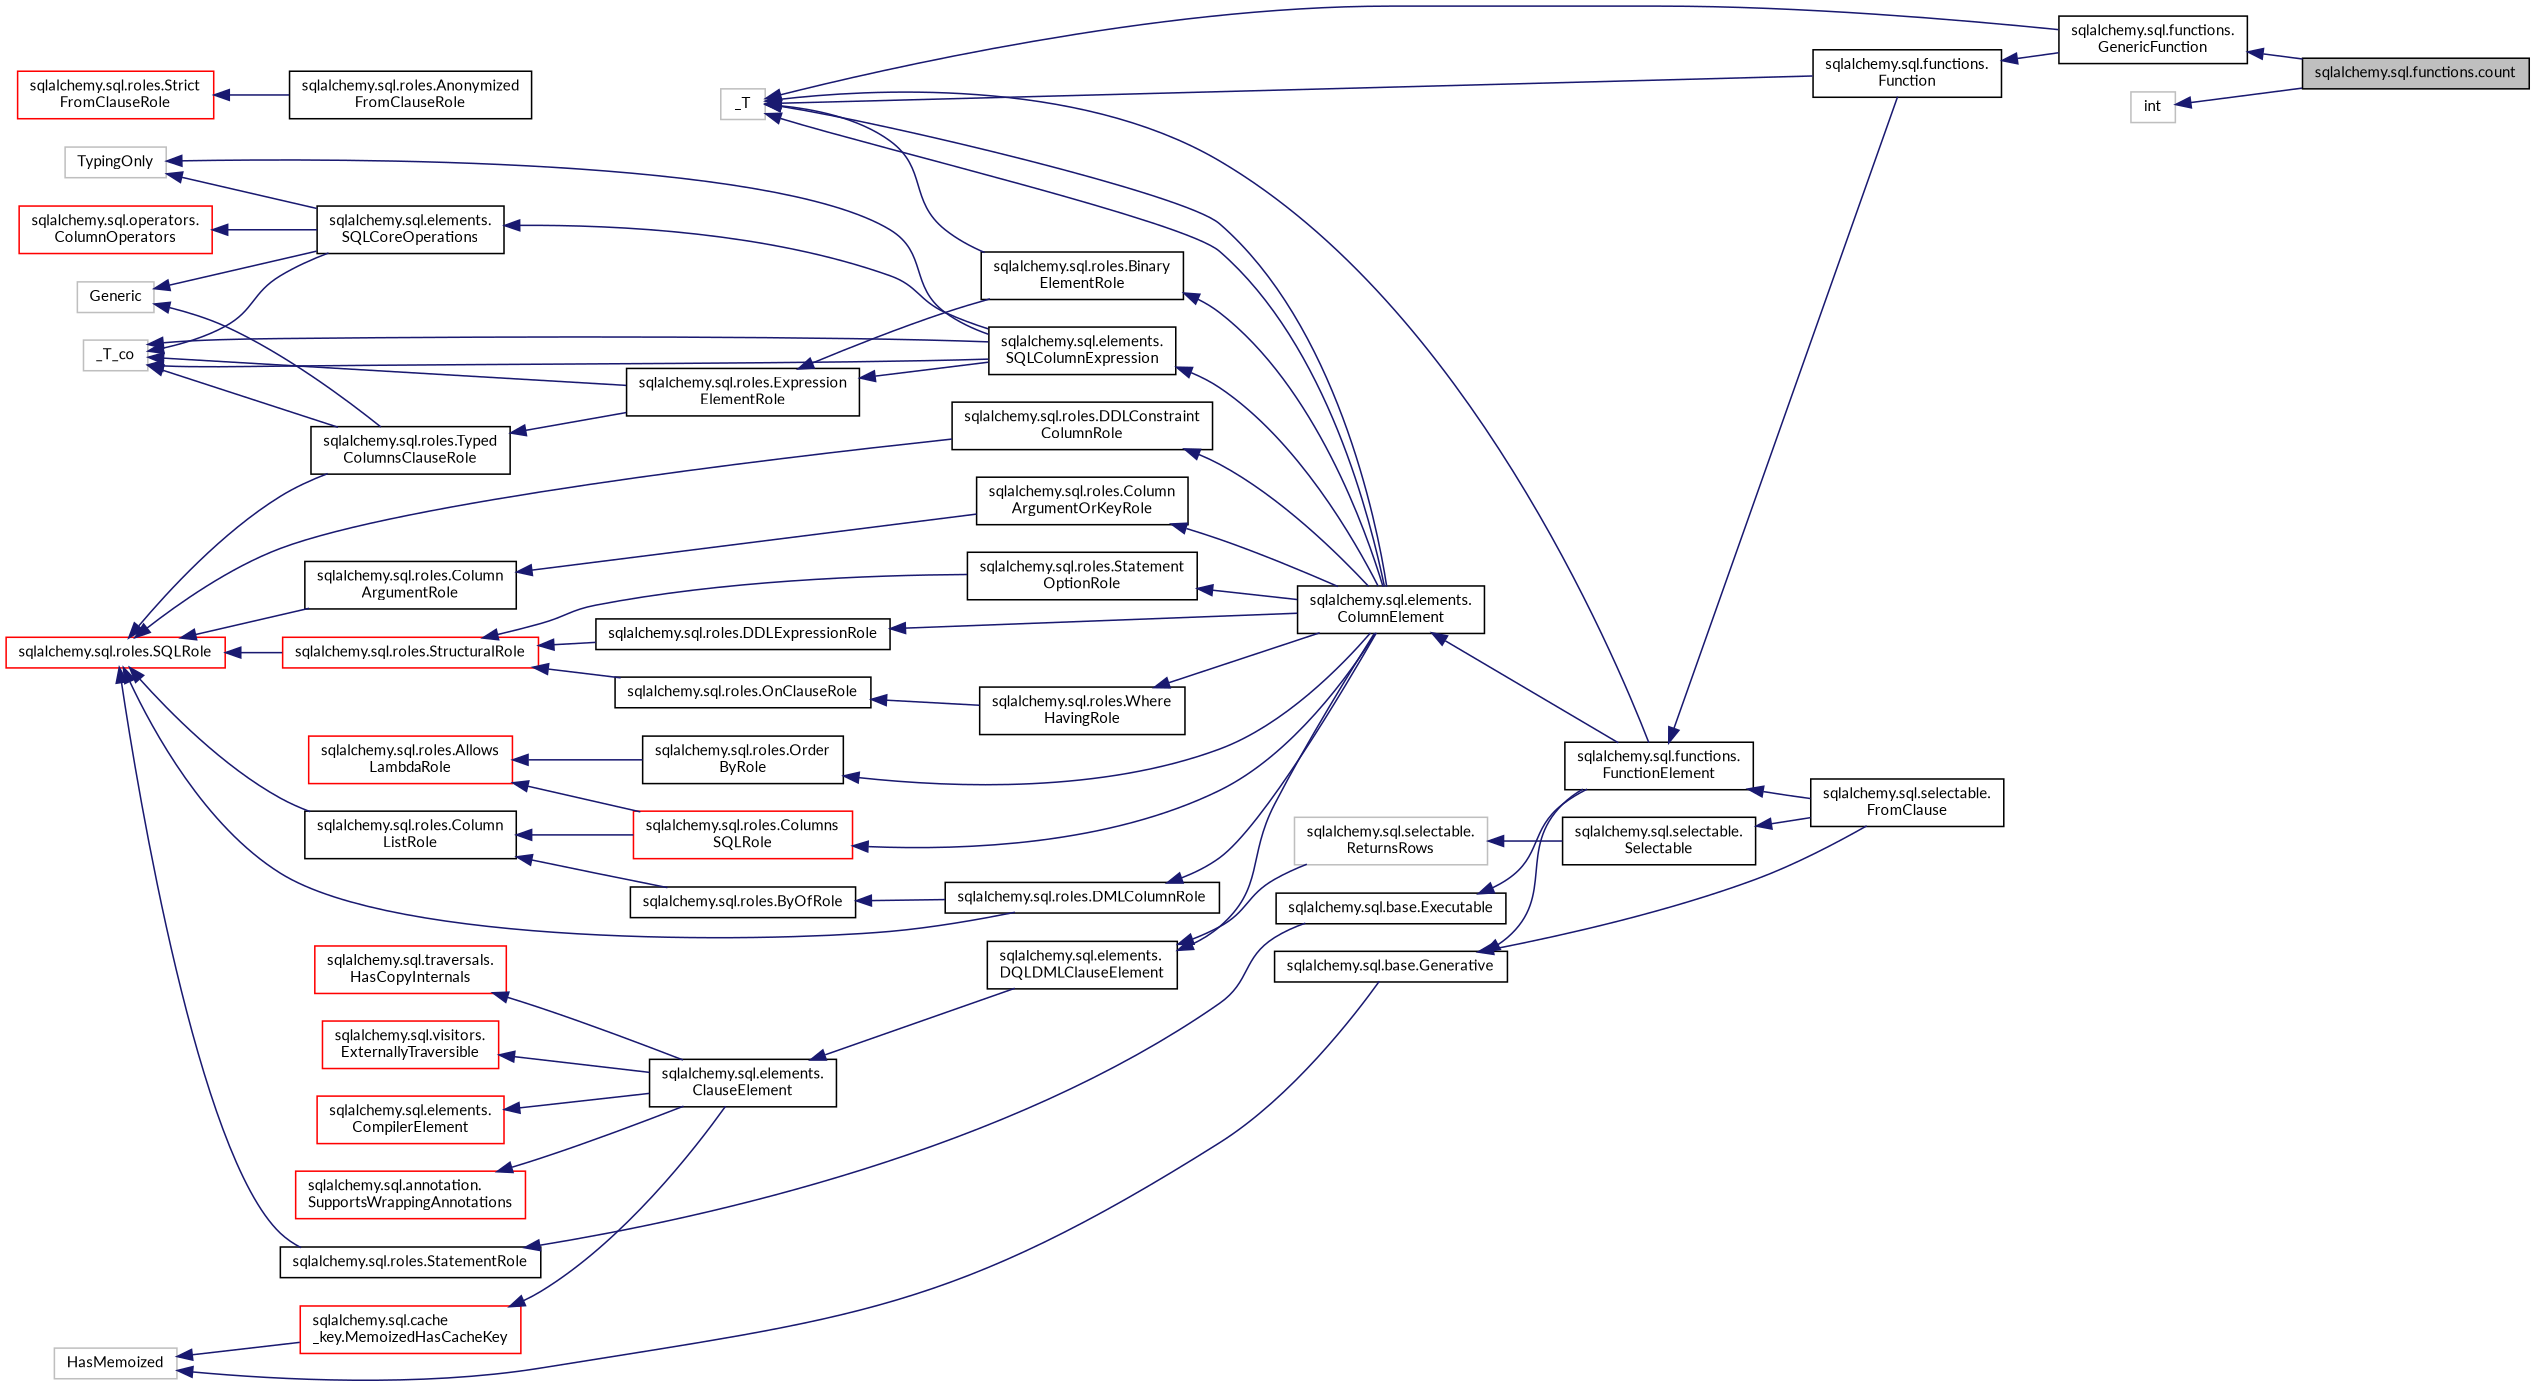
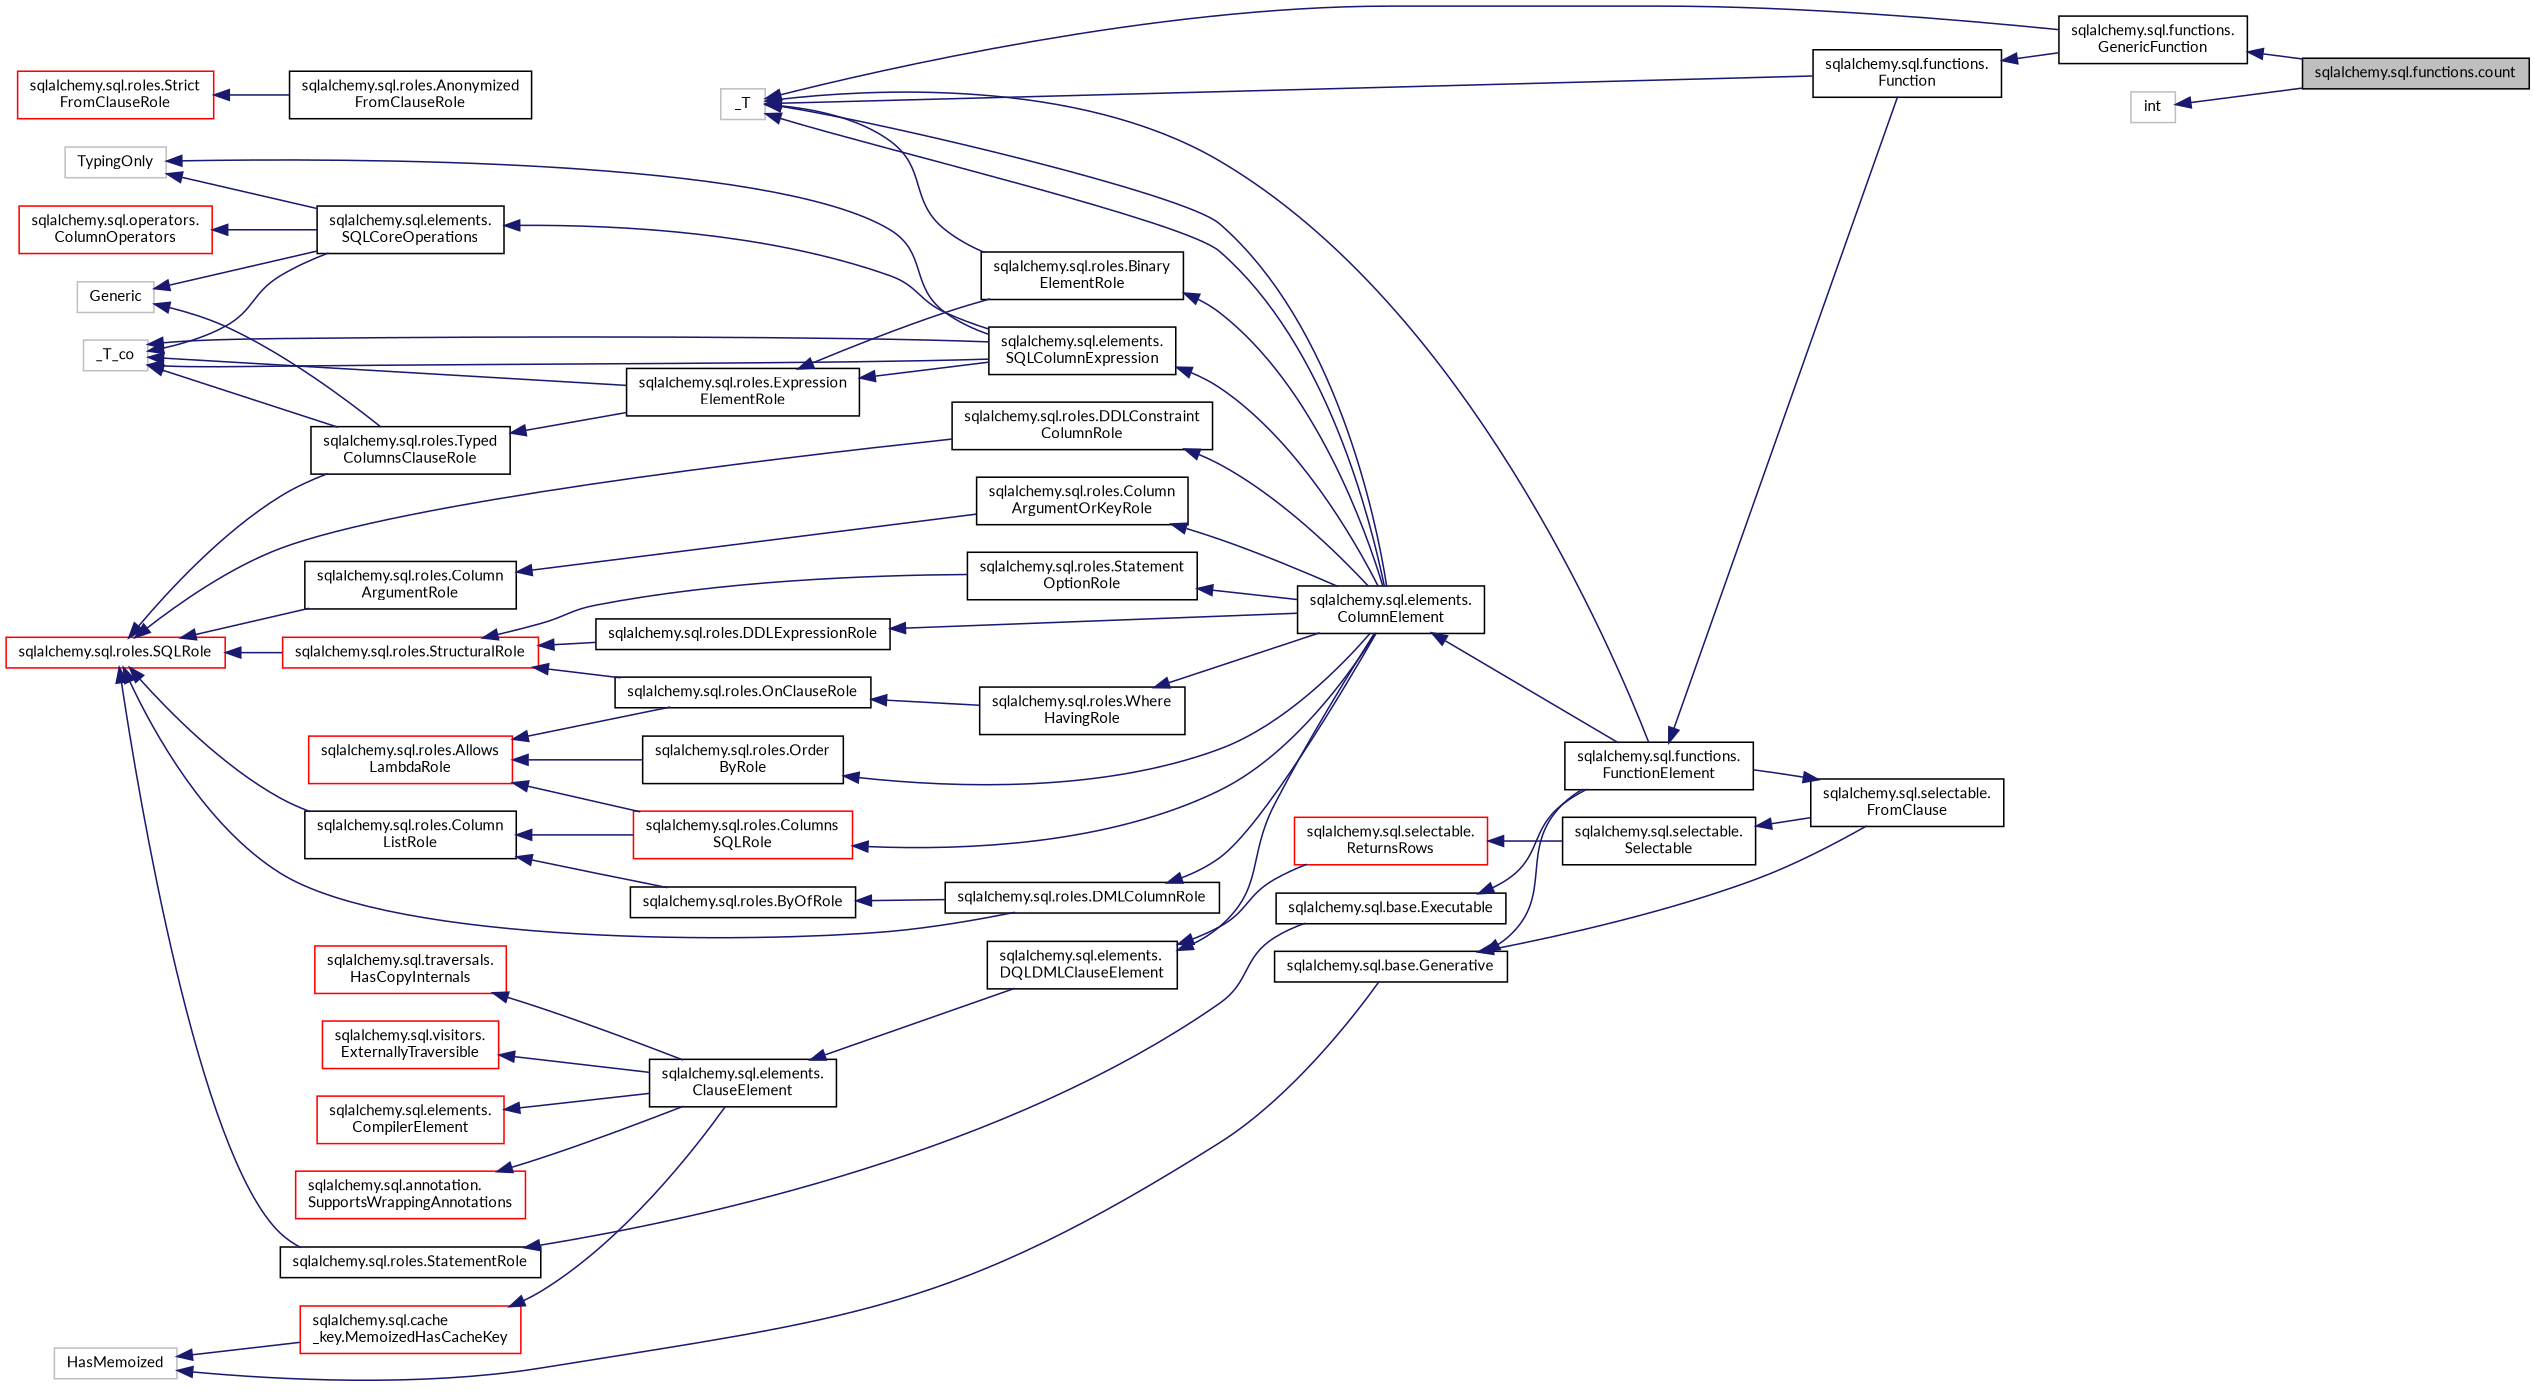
none -> (599, 722)
(1787, 795) -> (1779, 773)
(1391, 841) -> (1391, 841)
